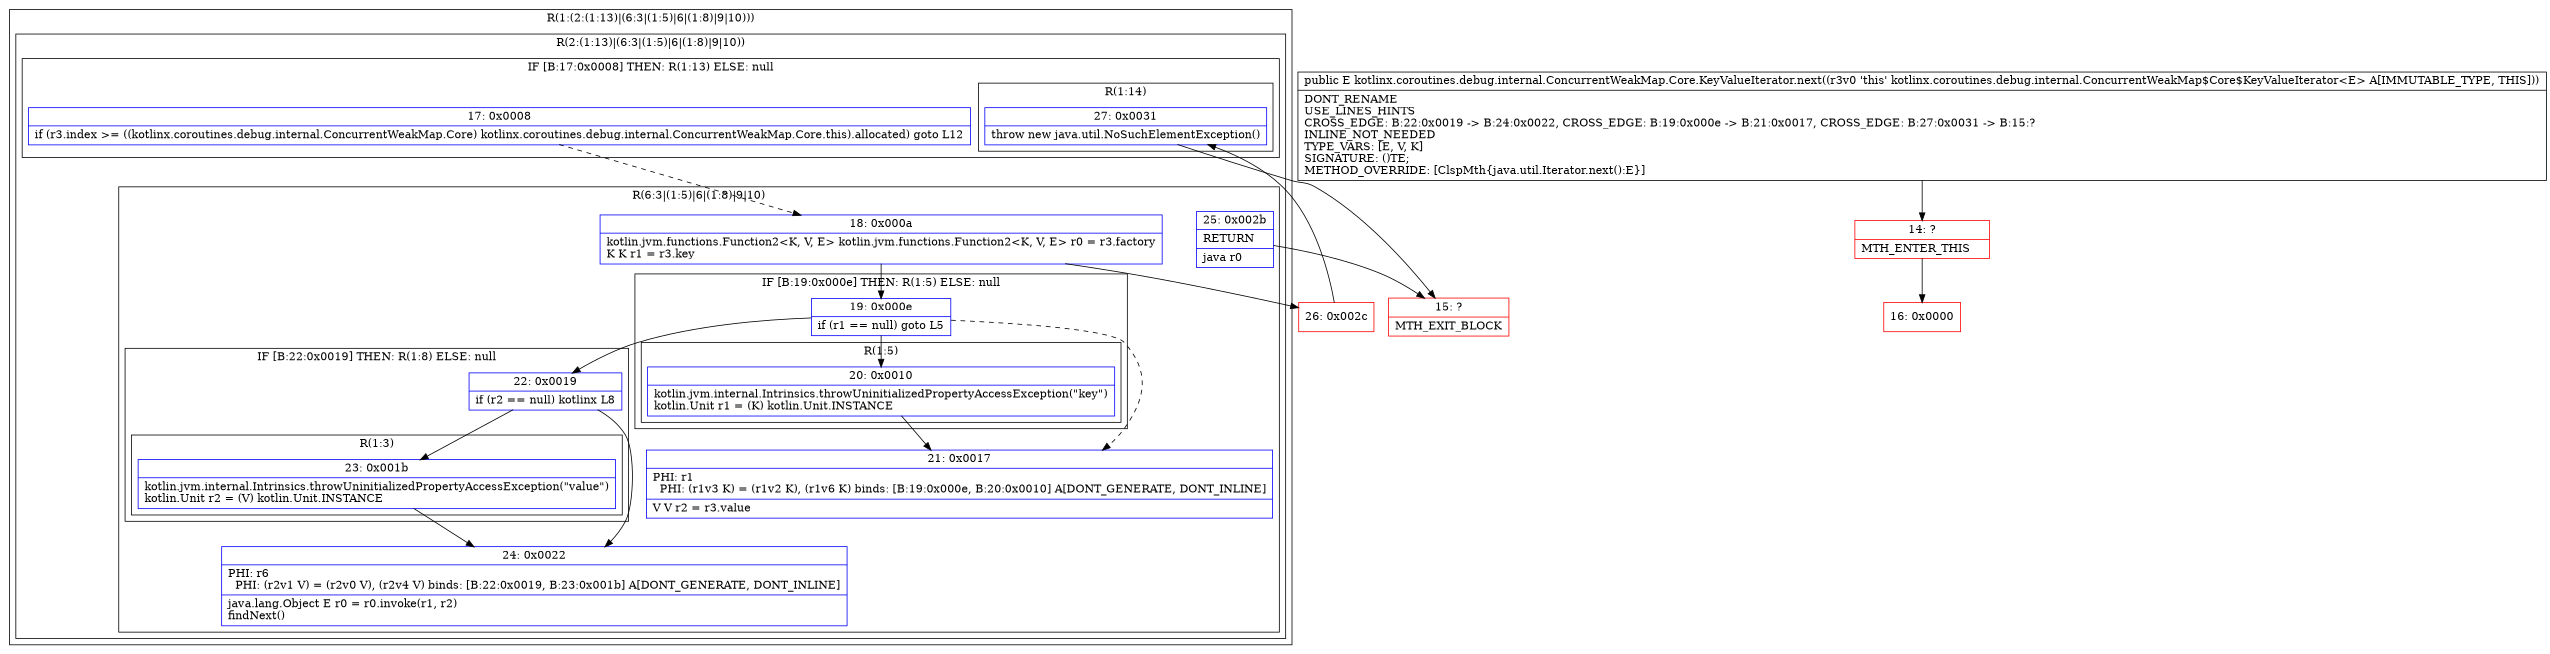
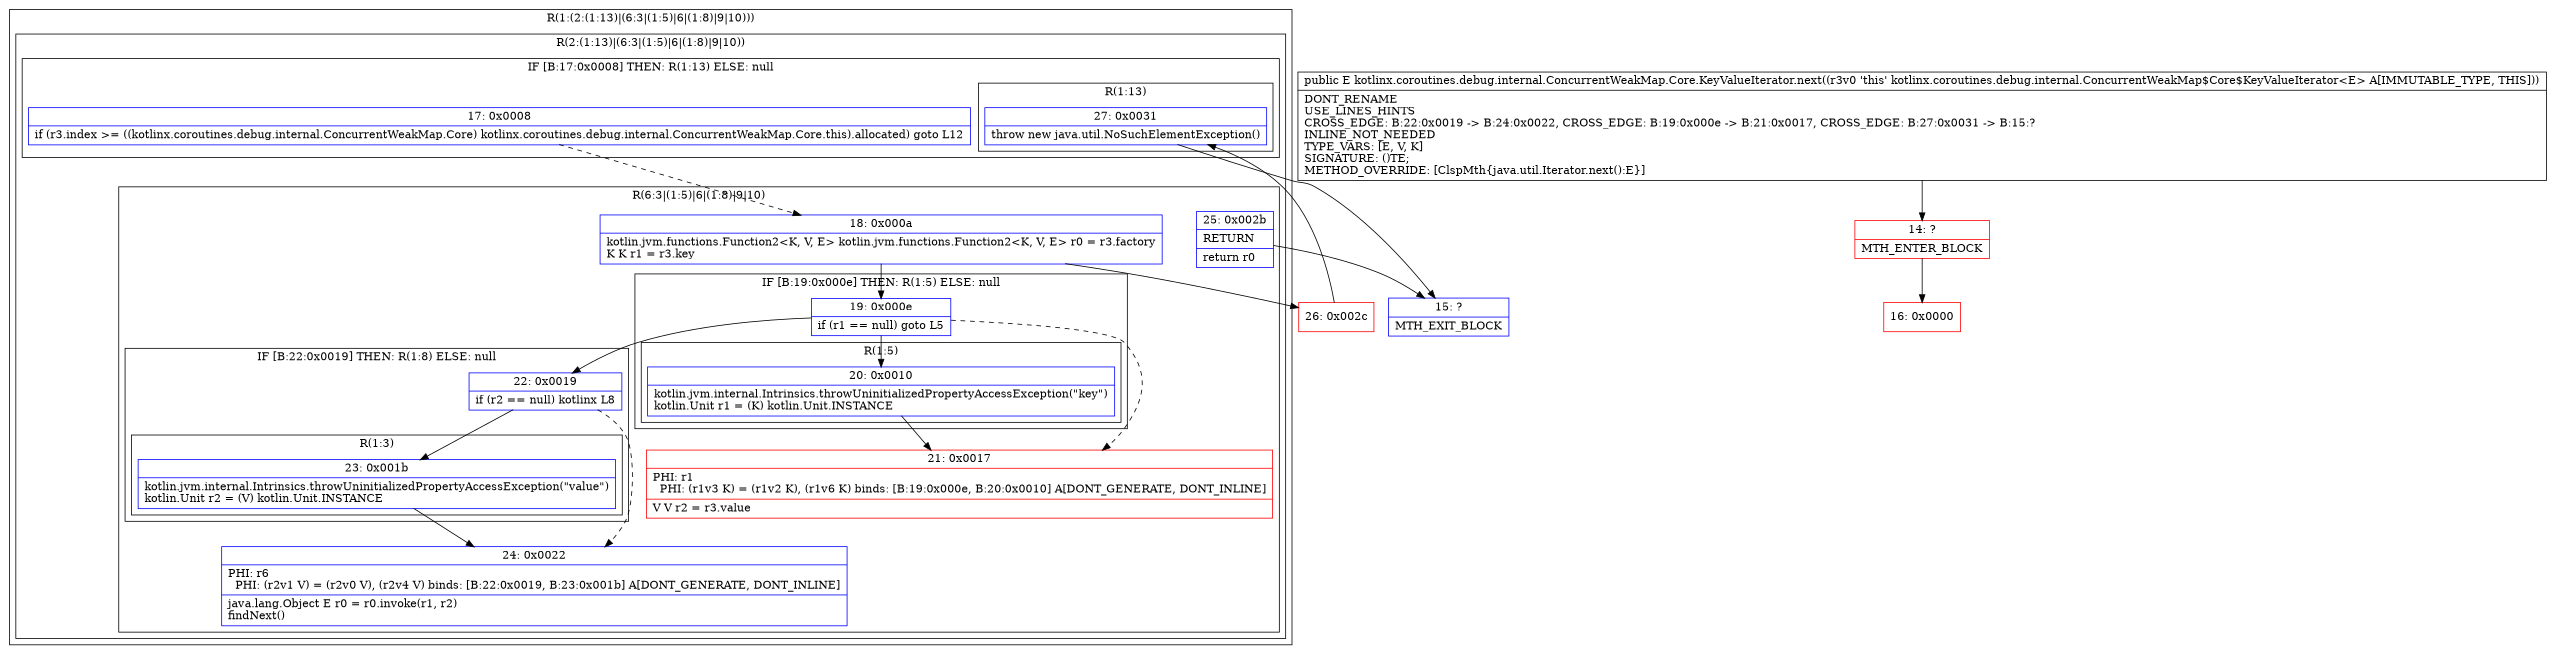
(1126, 92) -> (1126, 92)
(1916, 249) -> (1922, 249)
(1223, 258) -> (1229, 258)
(1449, 317) -> (1449, 317)
(632, 472) -> (632, 472)
(960, 484) -> (960, 484)
